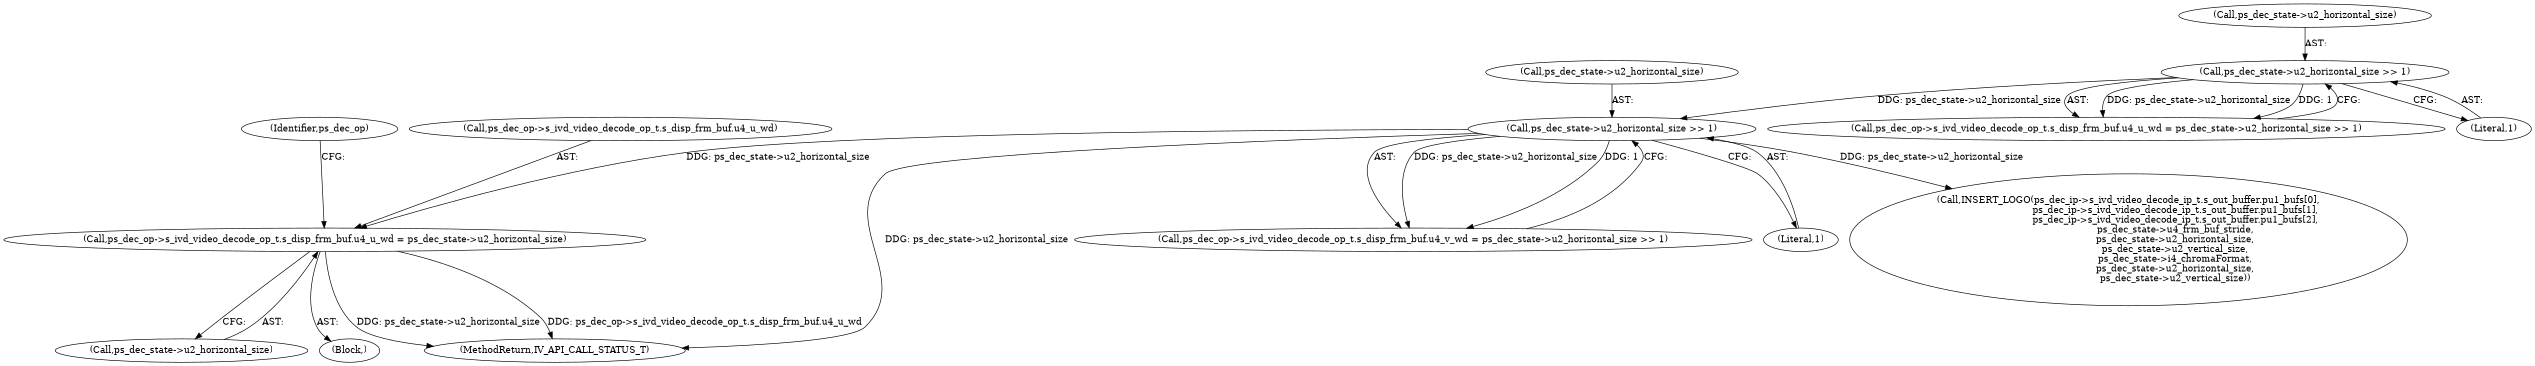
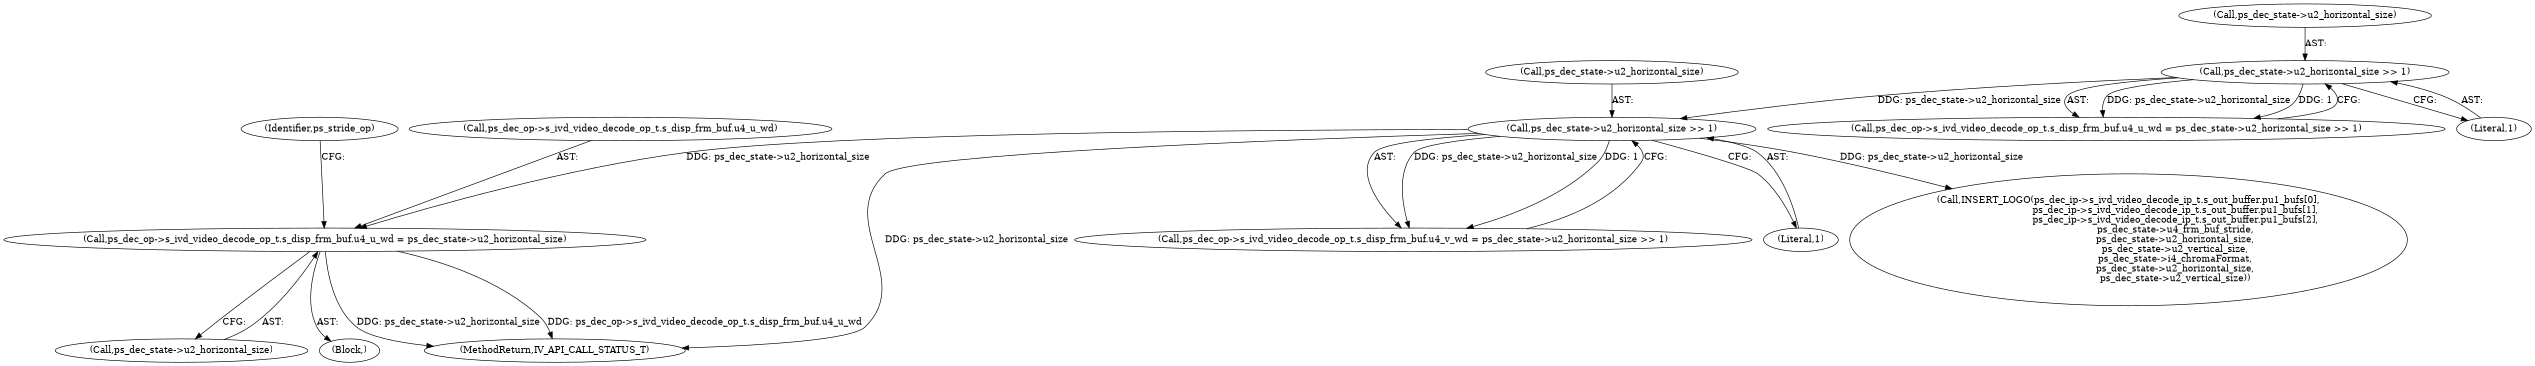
(320, 129) -> (320, 129)
